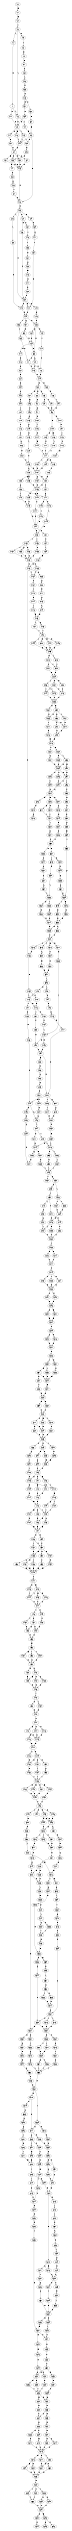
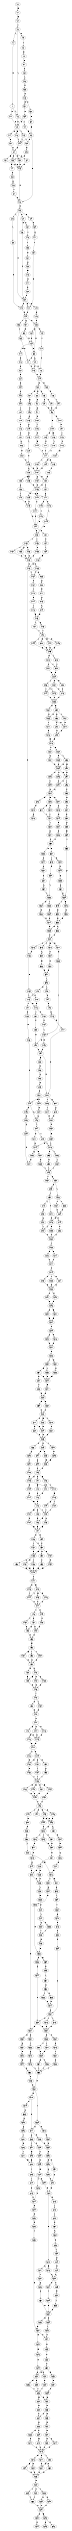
(39, 2327) -> (37, 2326)
